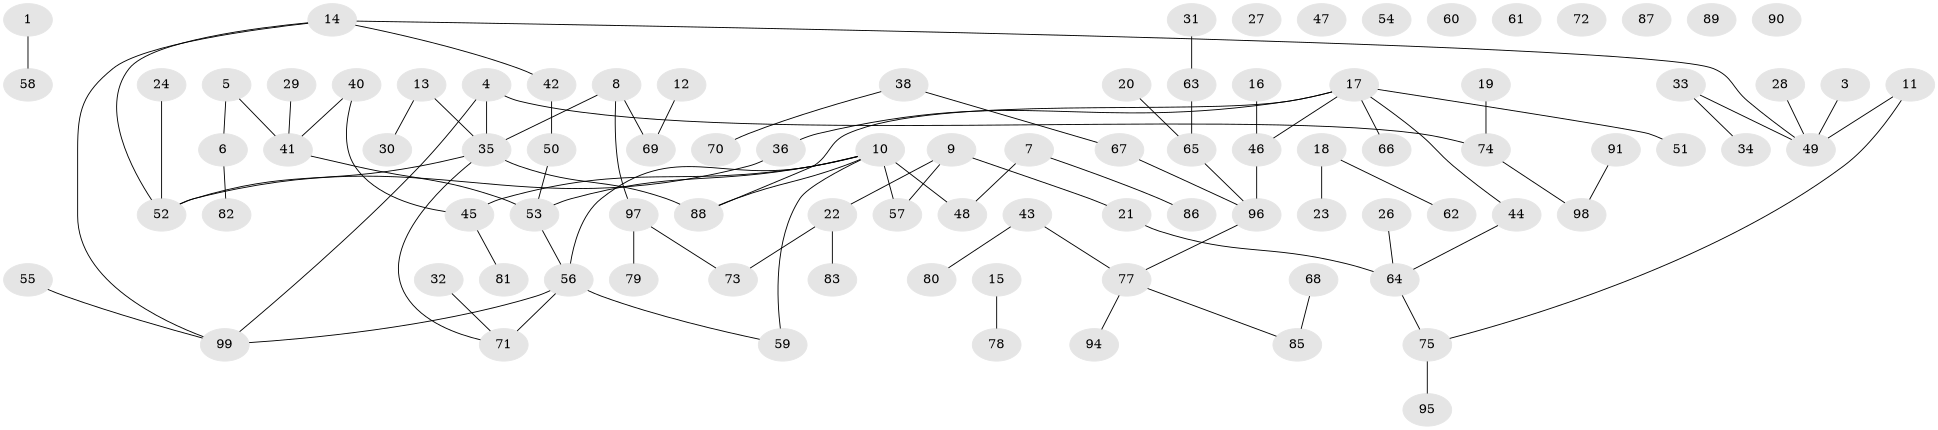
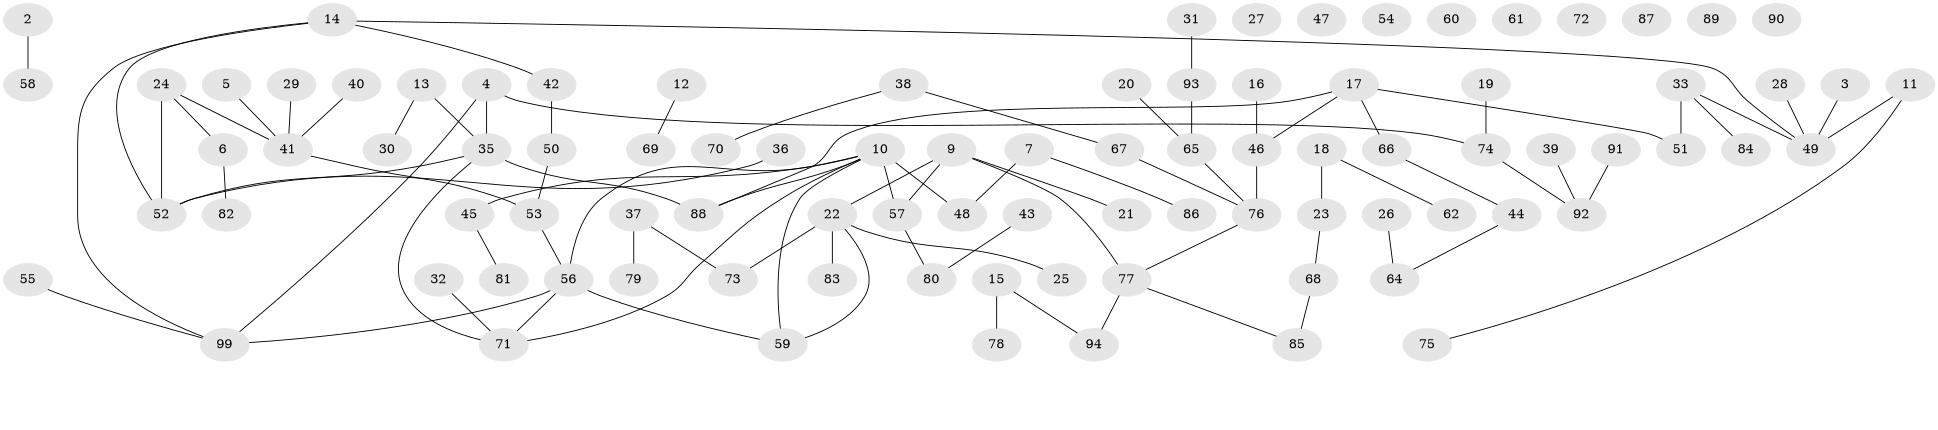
(28, 20) -> (28, 20)
(617, 85) -> none
(1192, 85) -> (1192, 85)
(1065, 111) -> none
(225, 117) -> (192, 117)
none -> (225, 117)
none -> (1681, 117)
(1436, 149) -> (1452, 182)
none -> (1551, 150)
(1746, 150) -> (1746, 150)
(705, 178) -> (700, 264)
(370, 183) -> none
(634, 215) -> (634, 215)
(1257, 215) -> (1257, 215)
(1582, 215) -> (1582, 215)
(1077, 247) -> (1056, 196)
none -> (1318, 247)
none -> (915, 249)
(1259, 250) -> none
none -> (1062, 280)
none -> (865, 296)
none -> (1046, 312)
(1411, 312) -> none
(1427, 410) -> none
